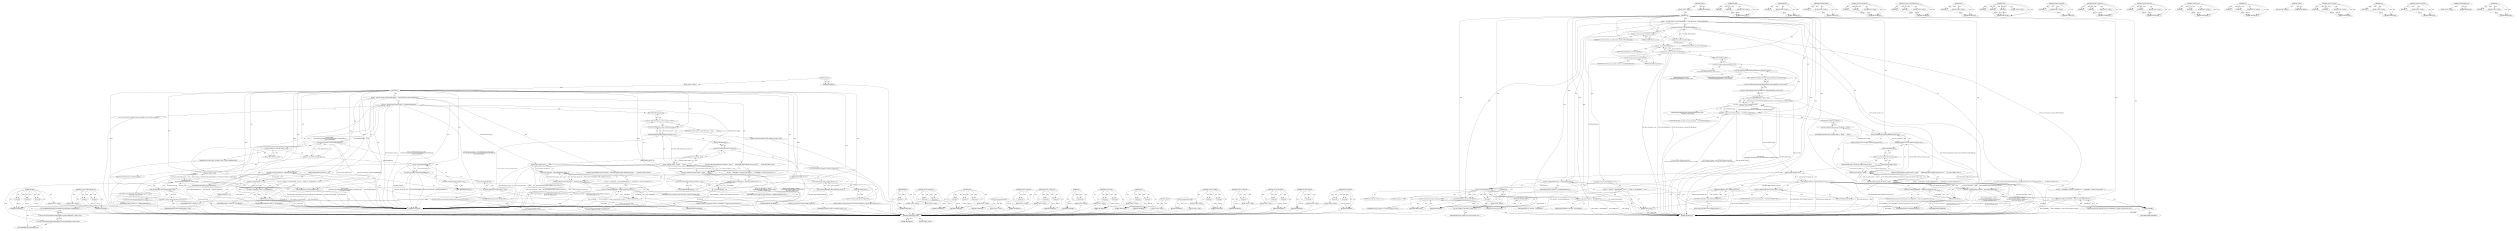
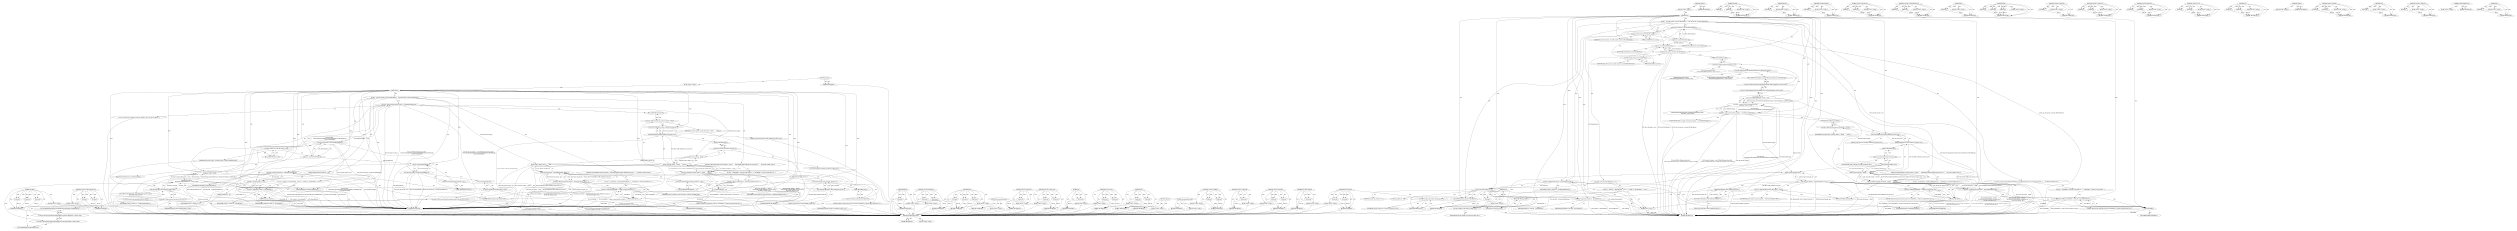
(159, 197) -> (160, 197)
(1474, 201) -> (1388, 194)
(173, 205) -> (168, 204)
